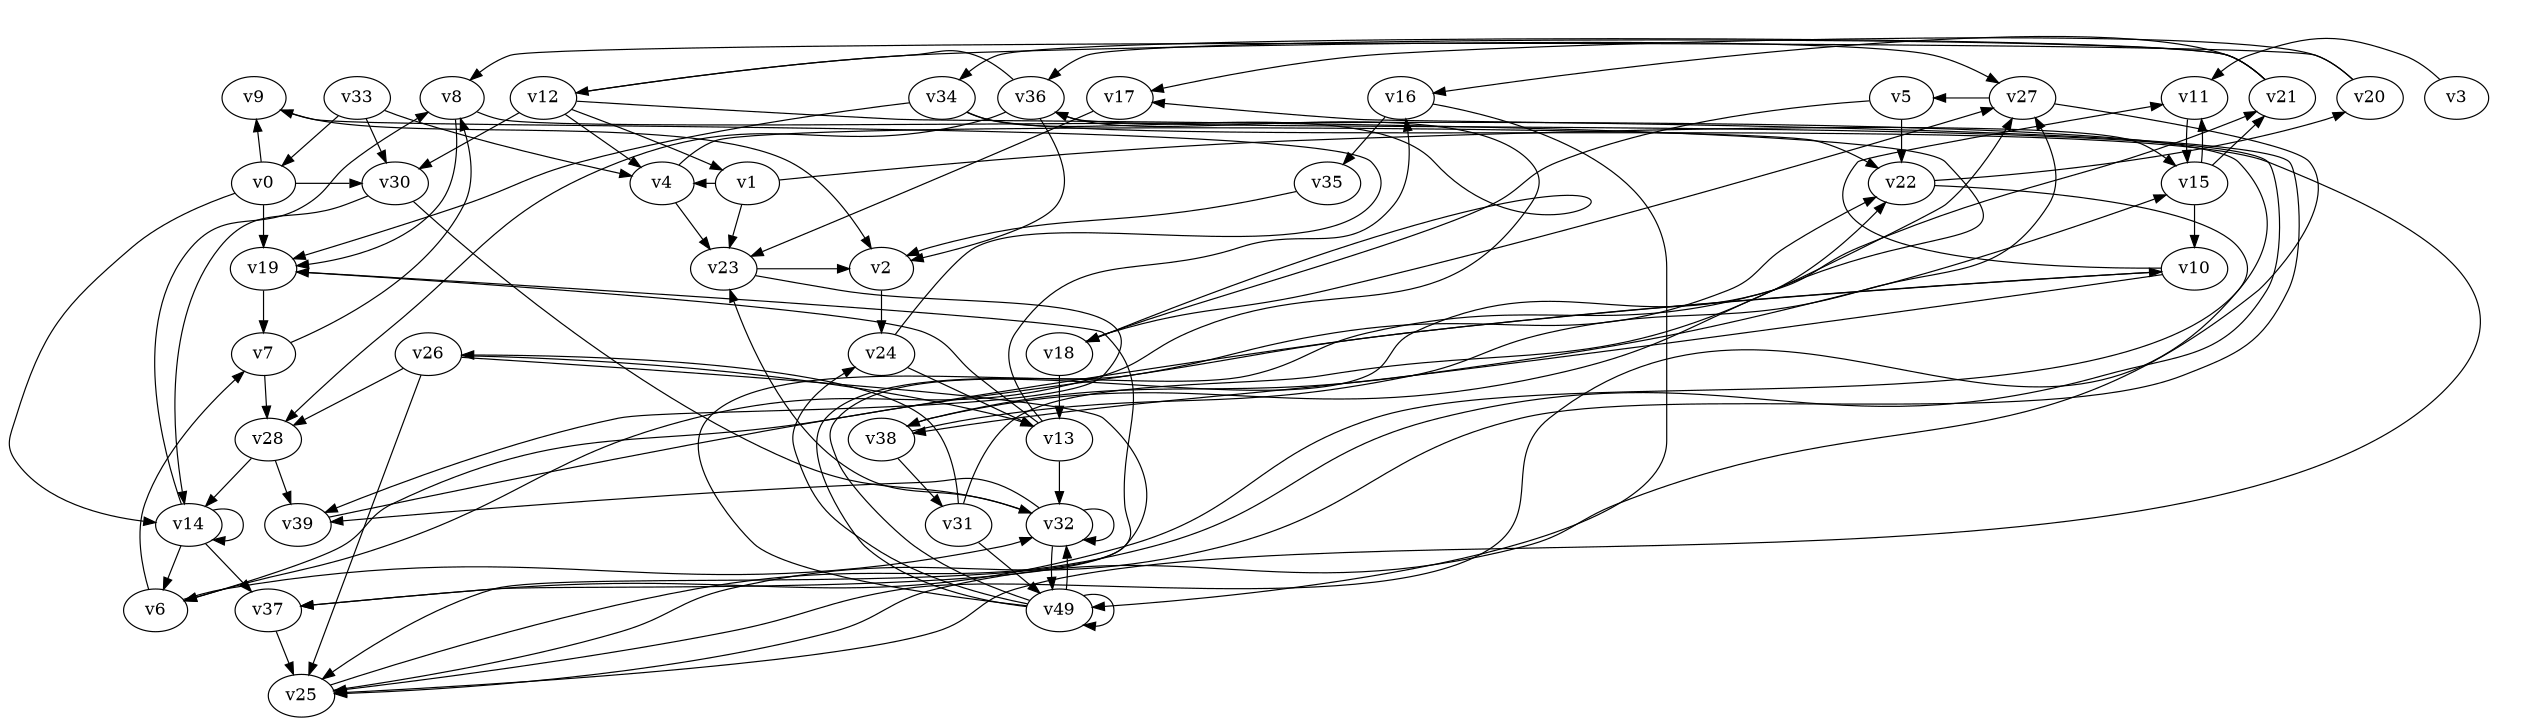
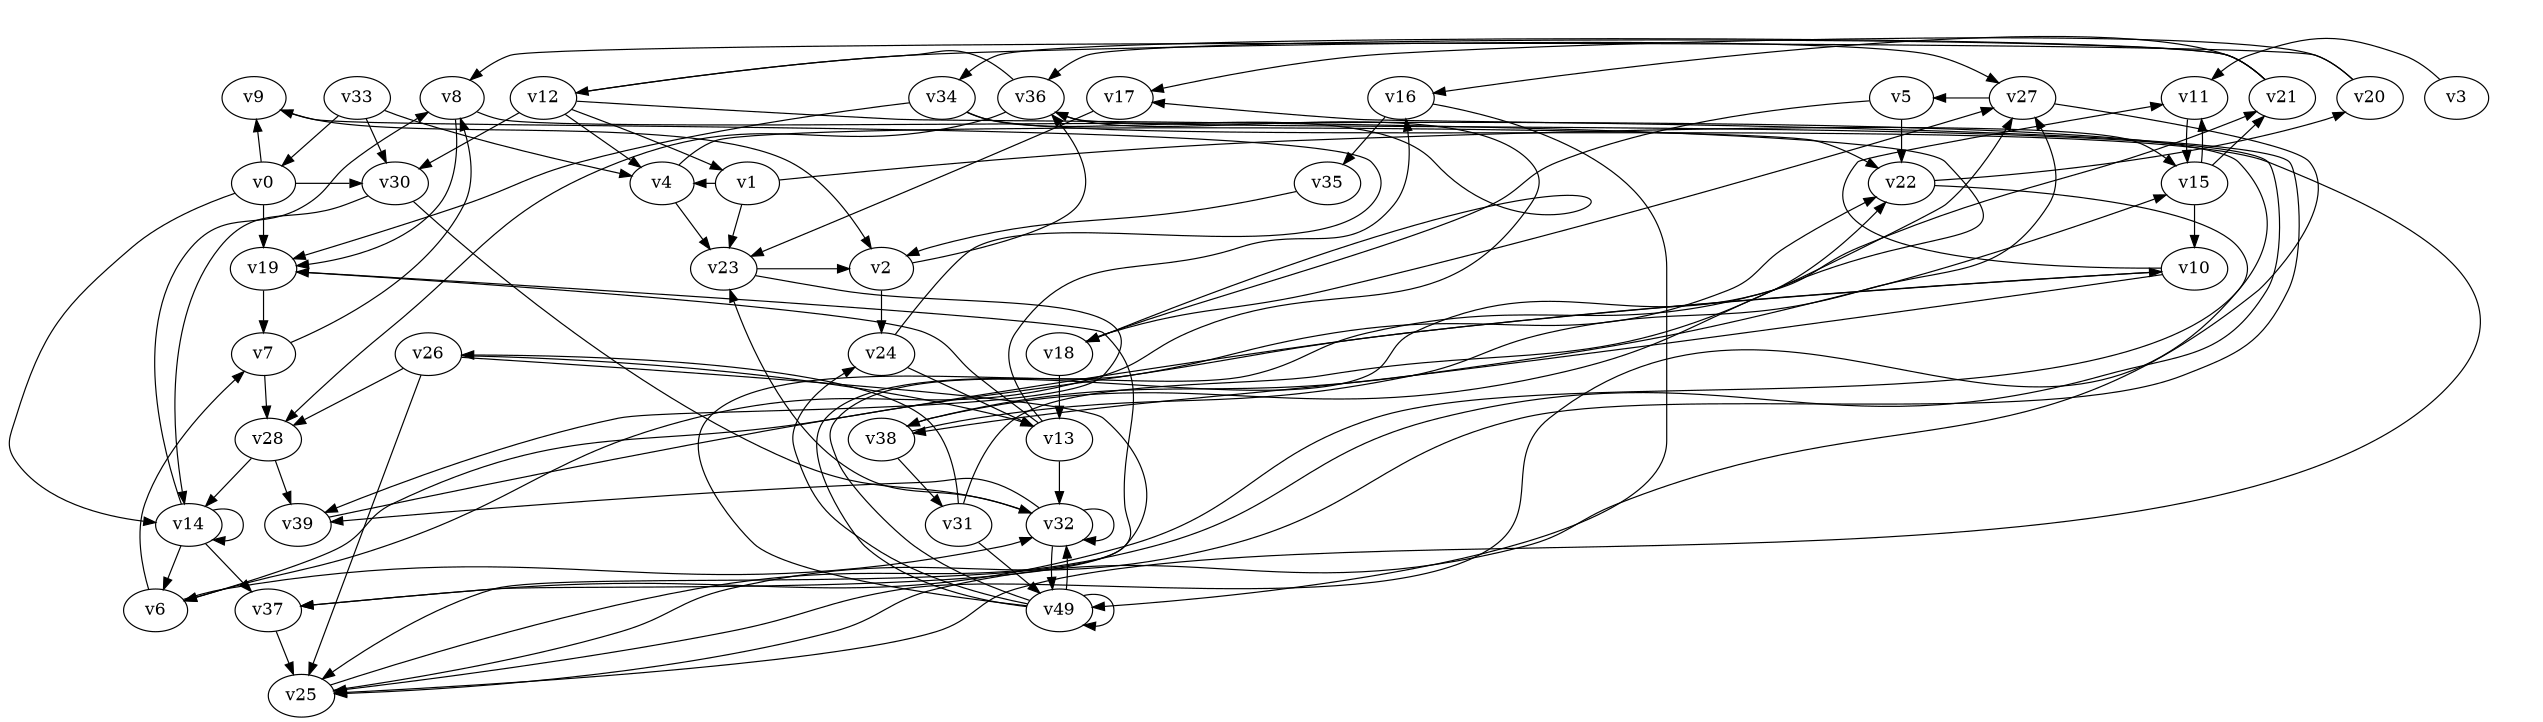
(1041, 218) -> (1070, 212)
